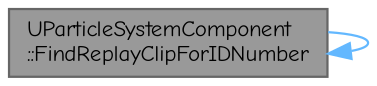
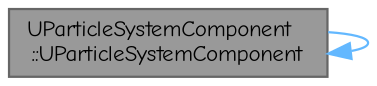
(168, 43) -> (168, 43)
